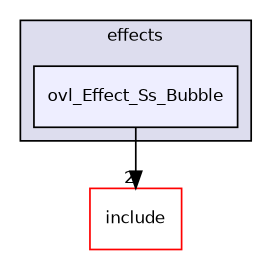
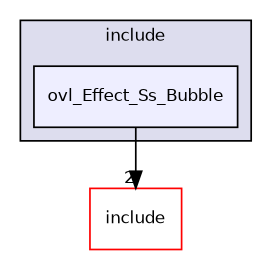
(136, 36) -> (136, 36)
